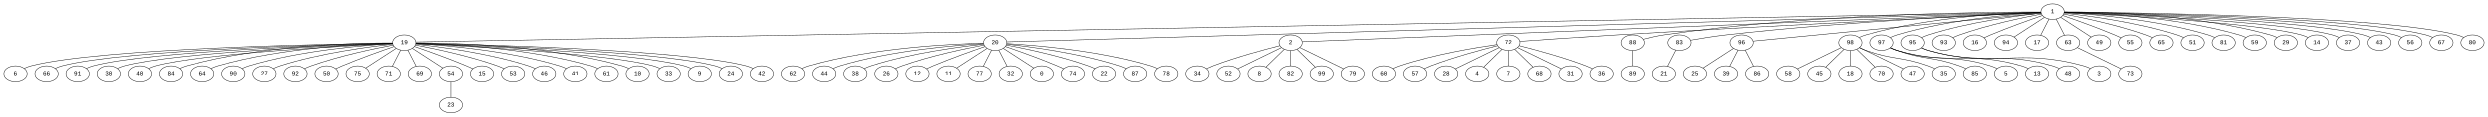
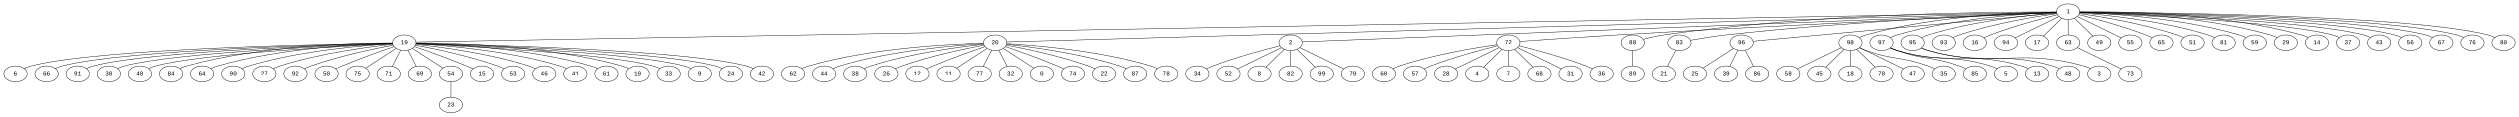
none -> (2472, 43)
